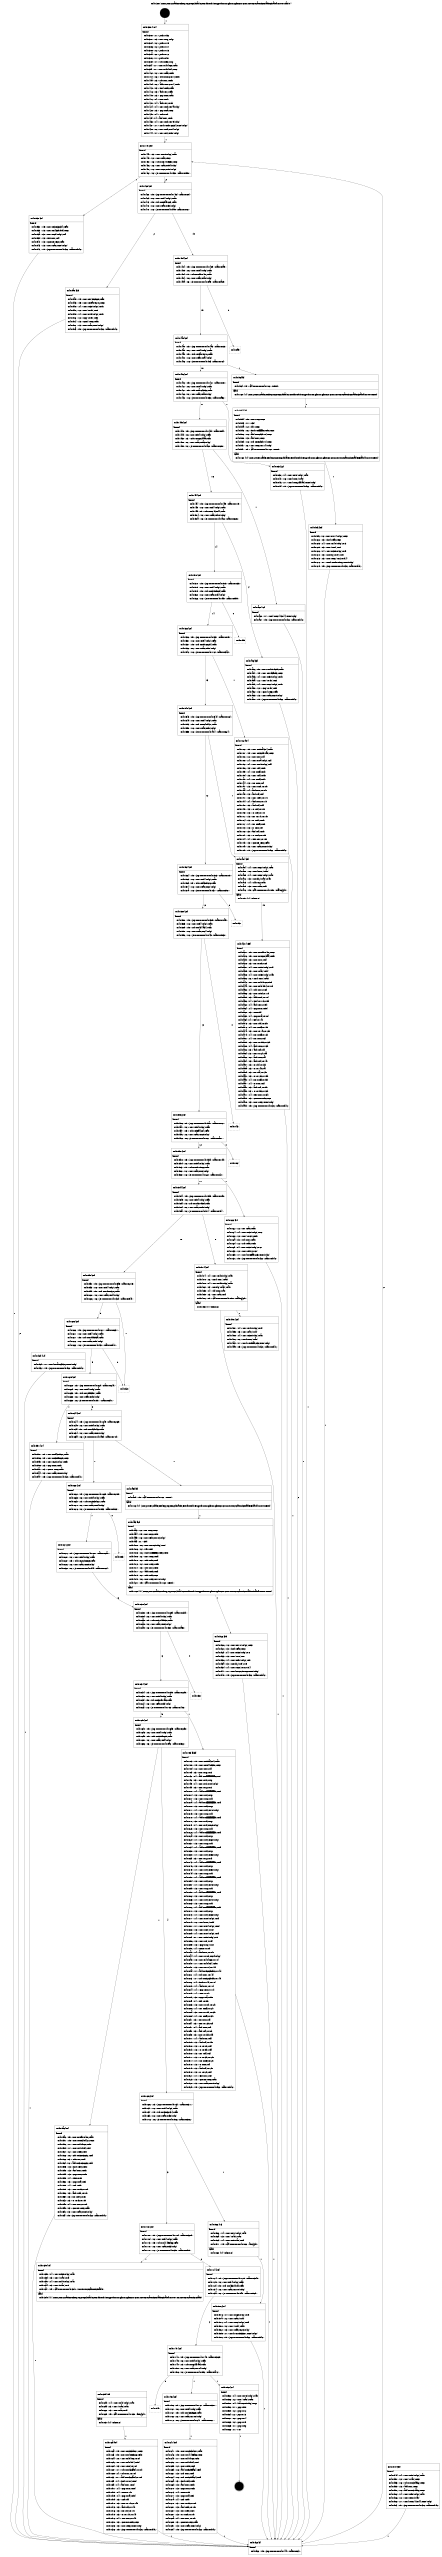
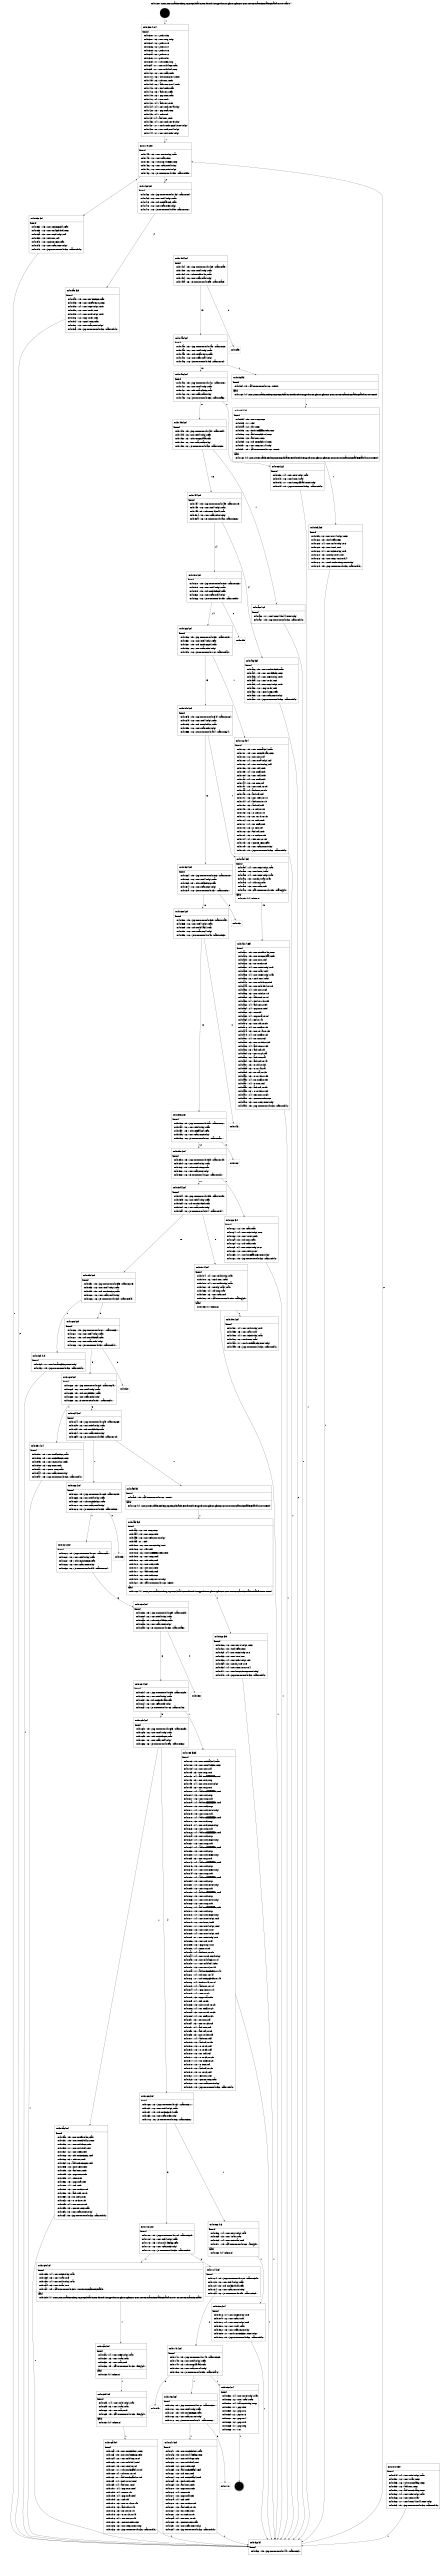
(182, 234) -> none
(125, 1343) -> (61, 1322)
none -> (121, 2361)
none -> (225, 2486)
